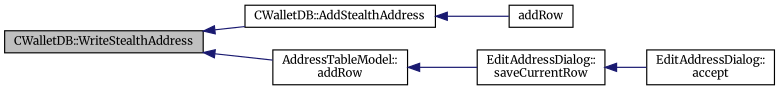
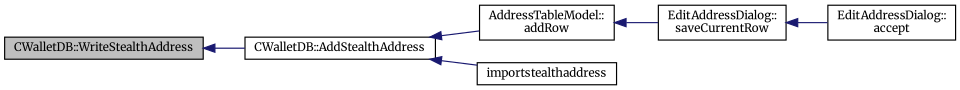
(541, 16) -> (547, 74)
(244, 57) -> (460, 33)
